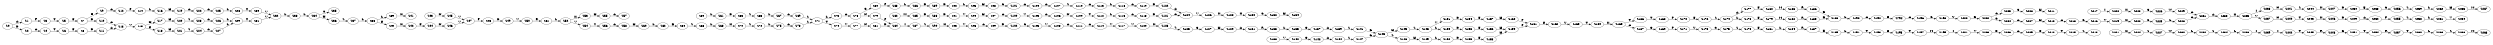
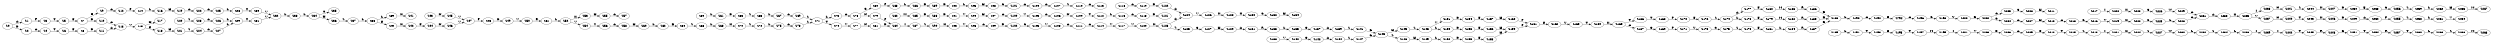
(1110, 6) -> none
(1175, 16) -> (1175, 21)
(169, 21) -> none
(1822, 32) -> (1823, 24)
none -> (2104, 33)
